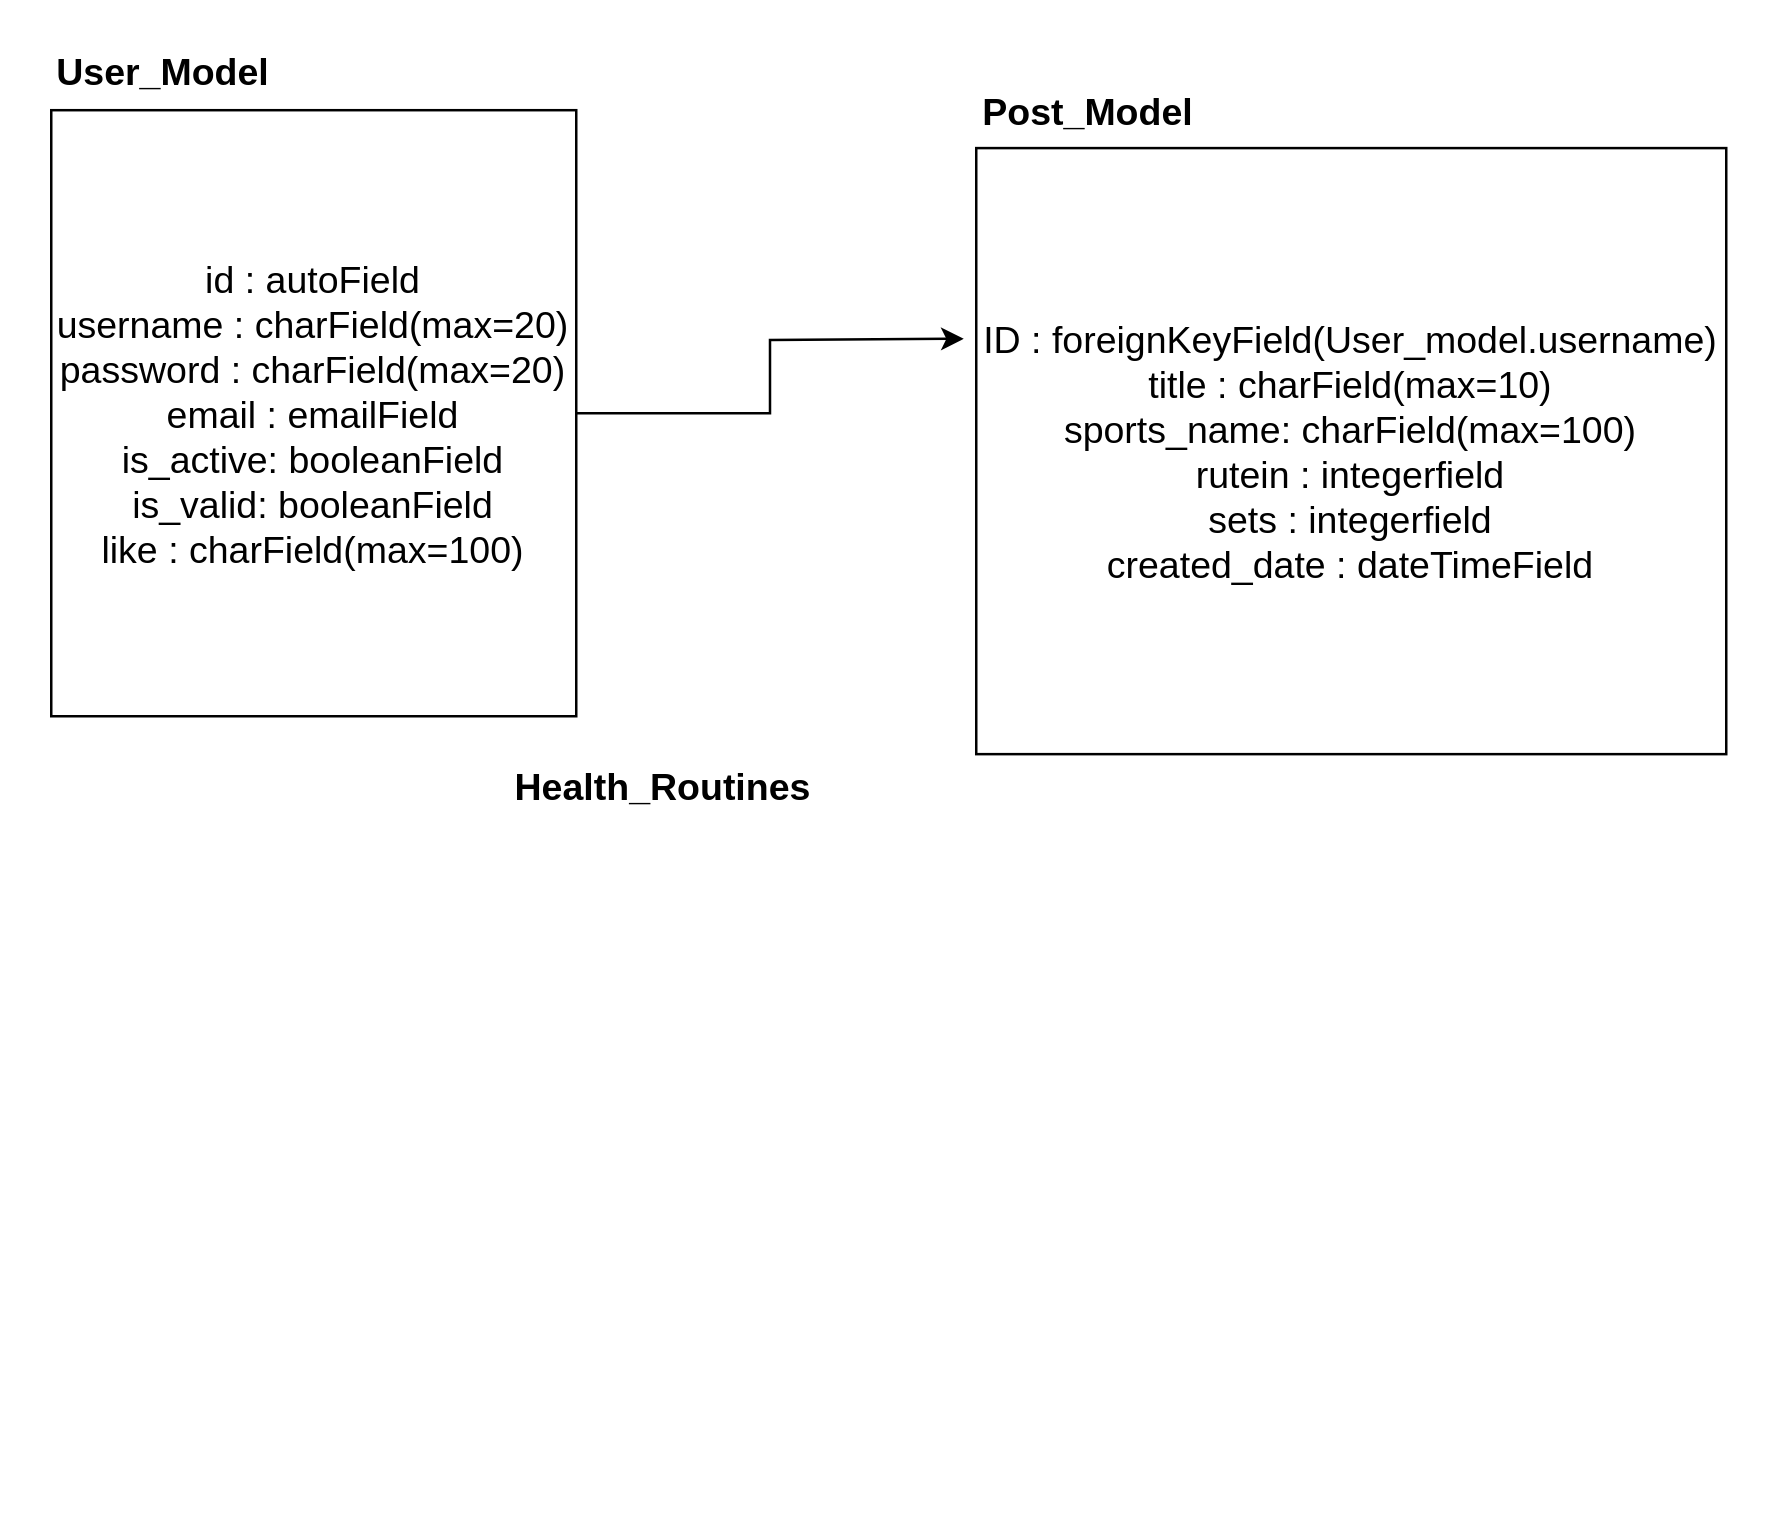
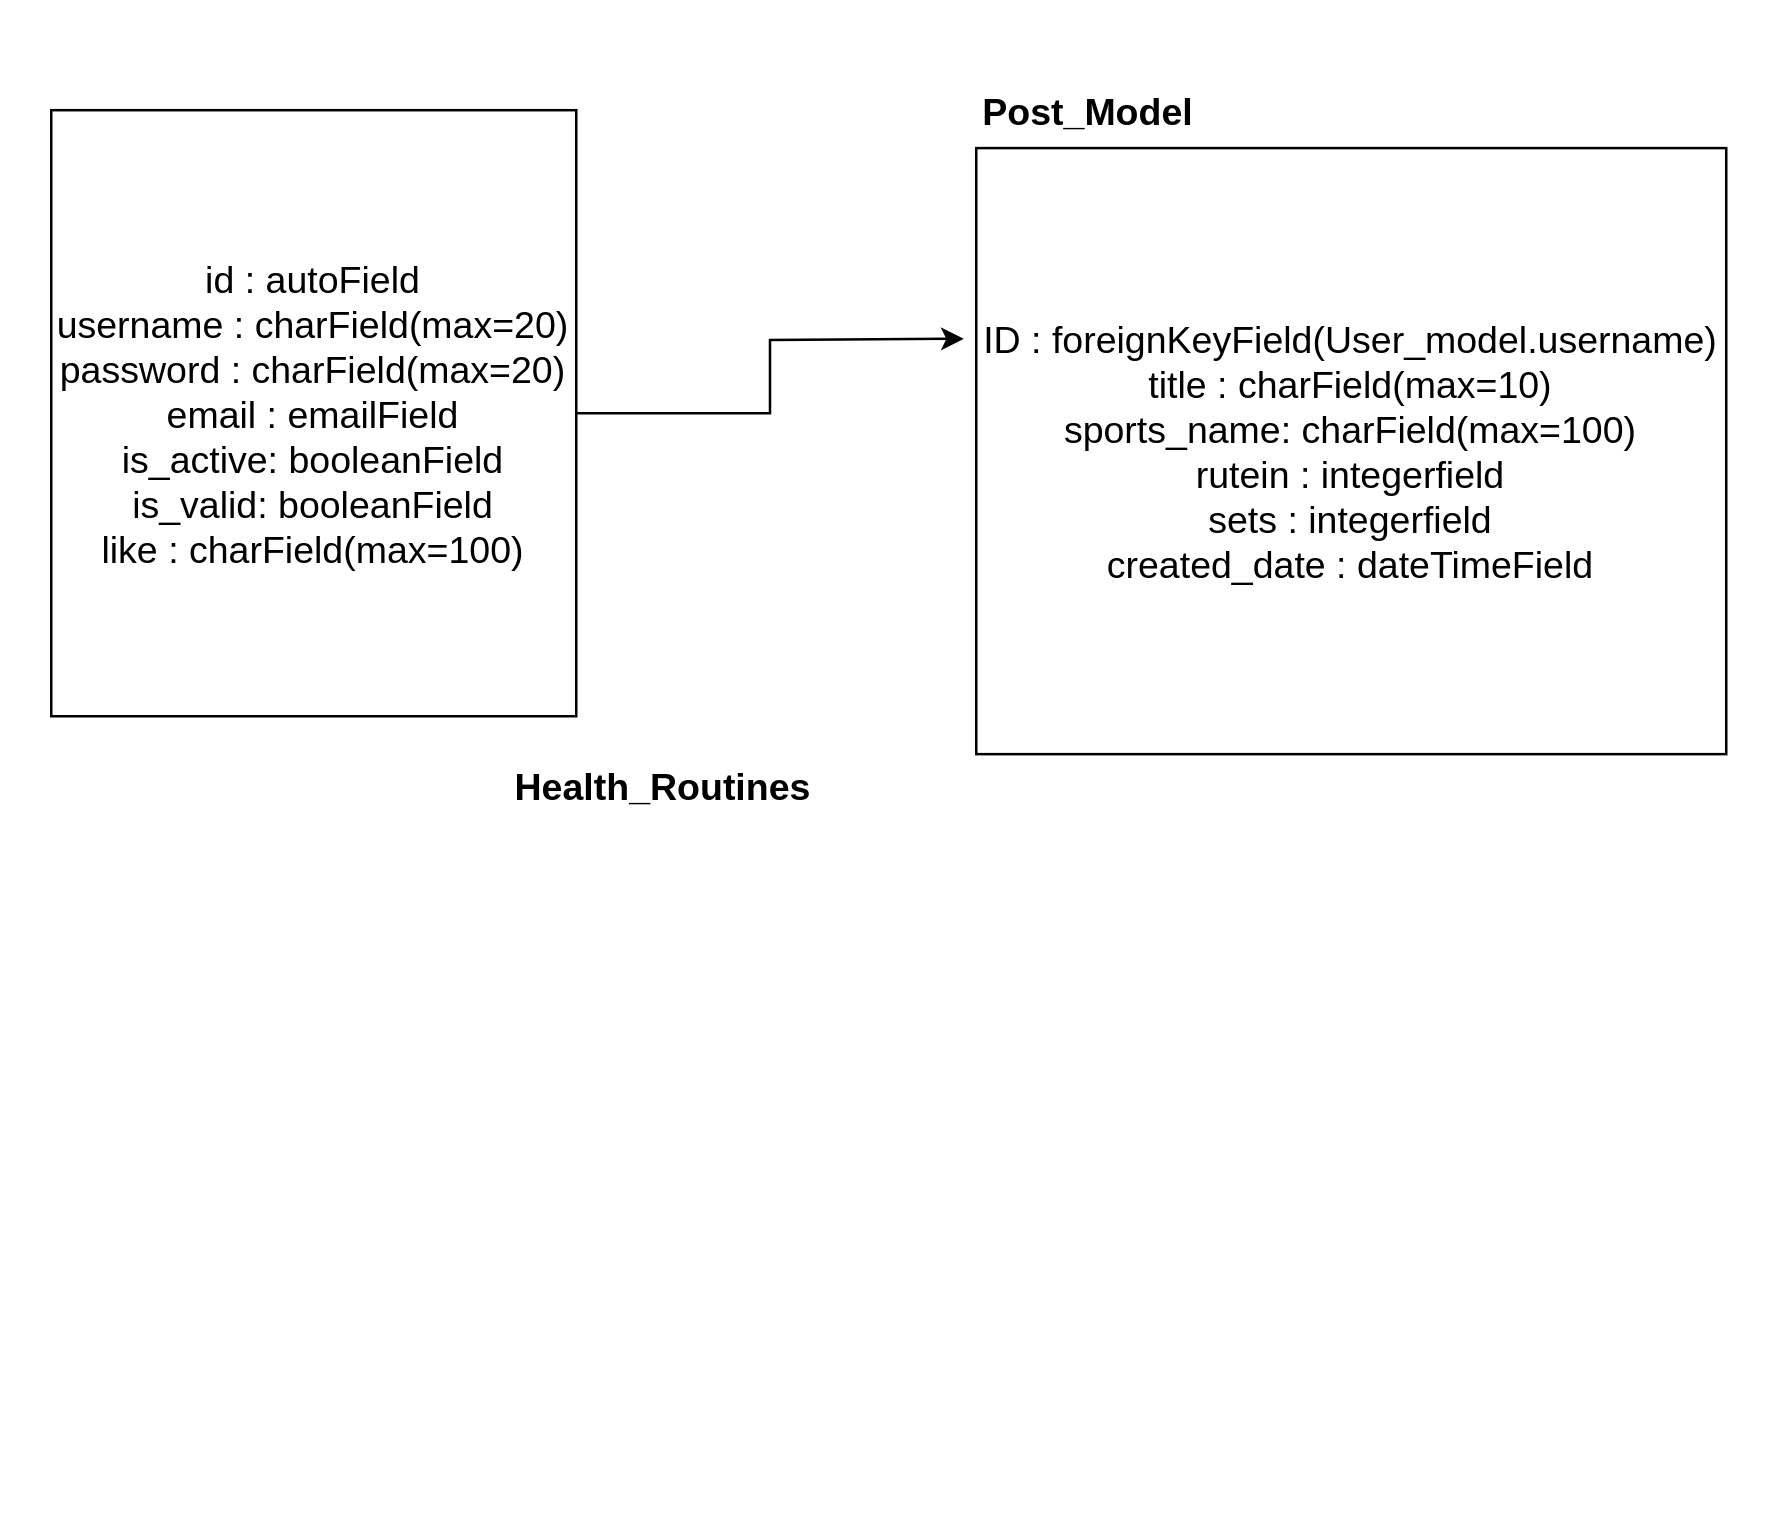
(163, 72) -> none
